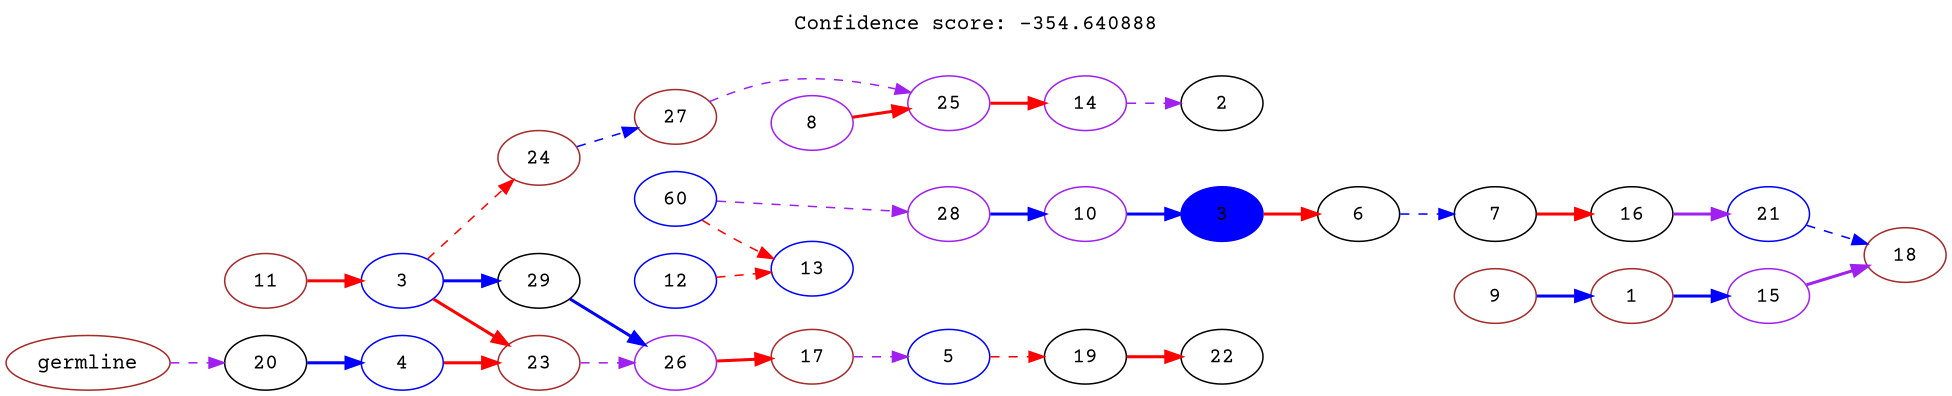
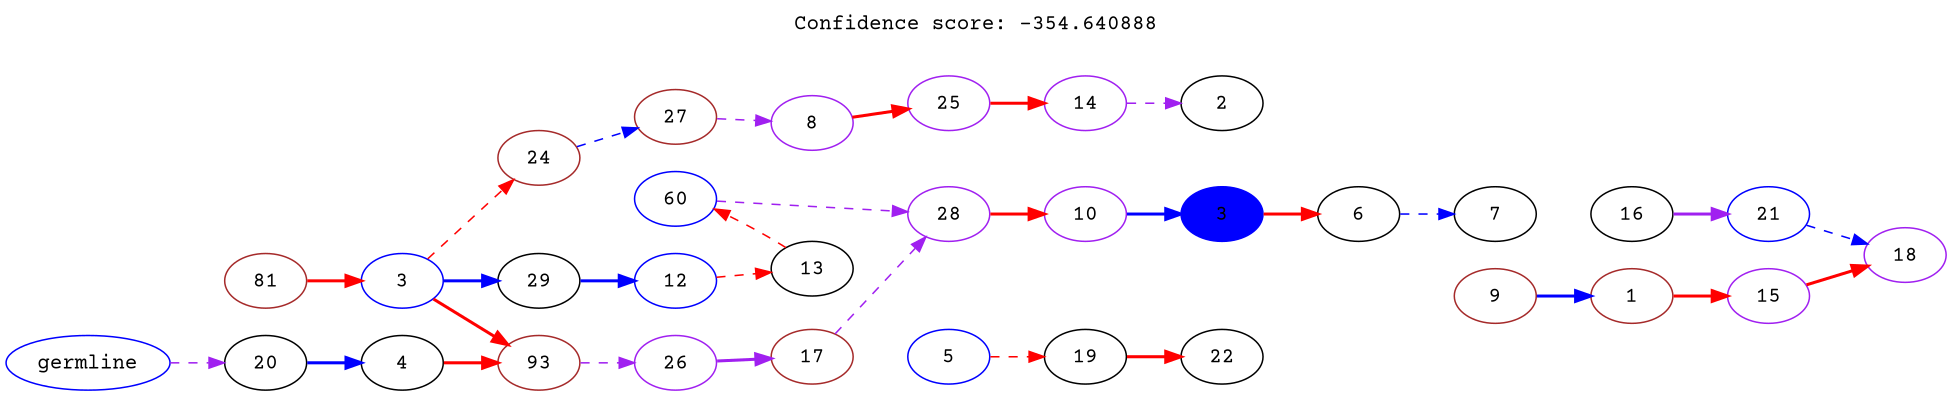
(801, 79) -> (736, 120)
(1010, 214) -> (1010, 214)
(1556, 214) -> none
(730, 237) -> (757, 231)
(1905, 255) -> (1905, 255)
(812, 269) -> (812, 269)
(1830, 278) -> (1830, 278)
(266, 281) -> (266, 281)
(1693, 296) -> (1693, 296)
(601, 318) -> (600, 281)
(873, 357) -> (875, 291)
(736, 360) -> (736, 360)
(88, 363) -> (88, 363)
(402, 363) -> (402, 363)
(539, 363) -> (539, 363)
